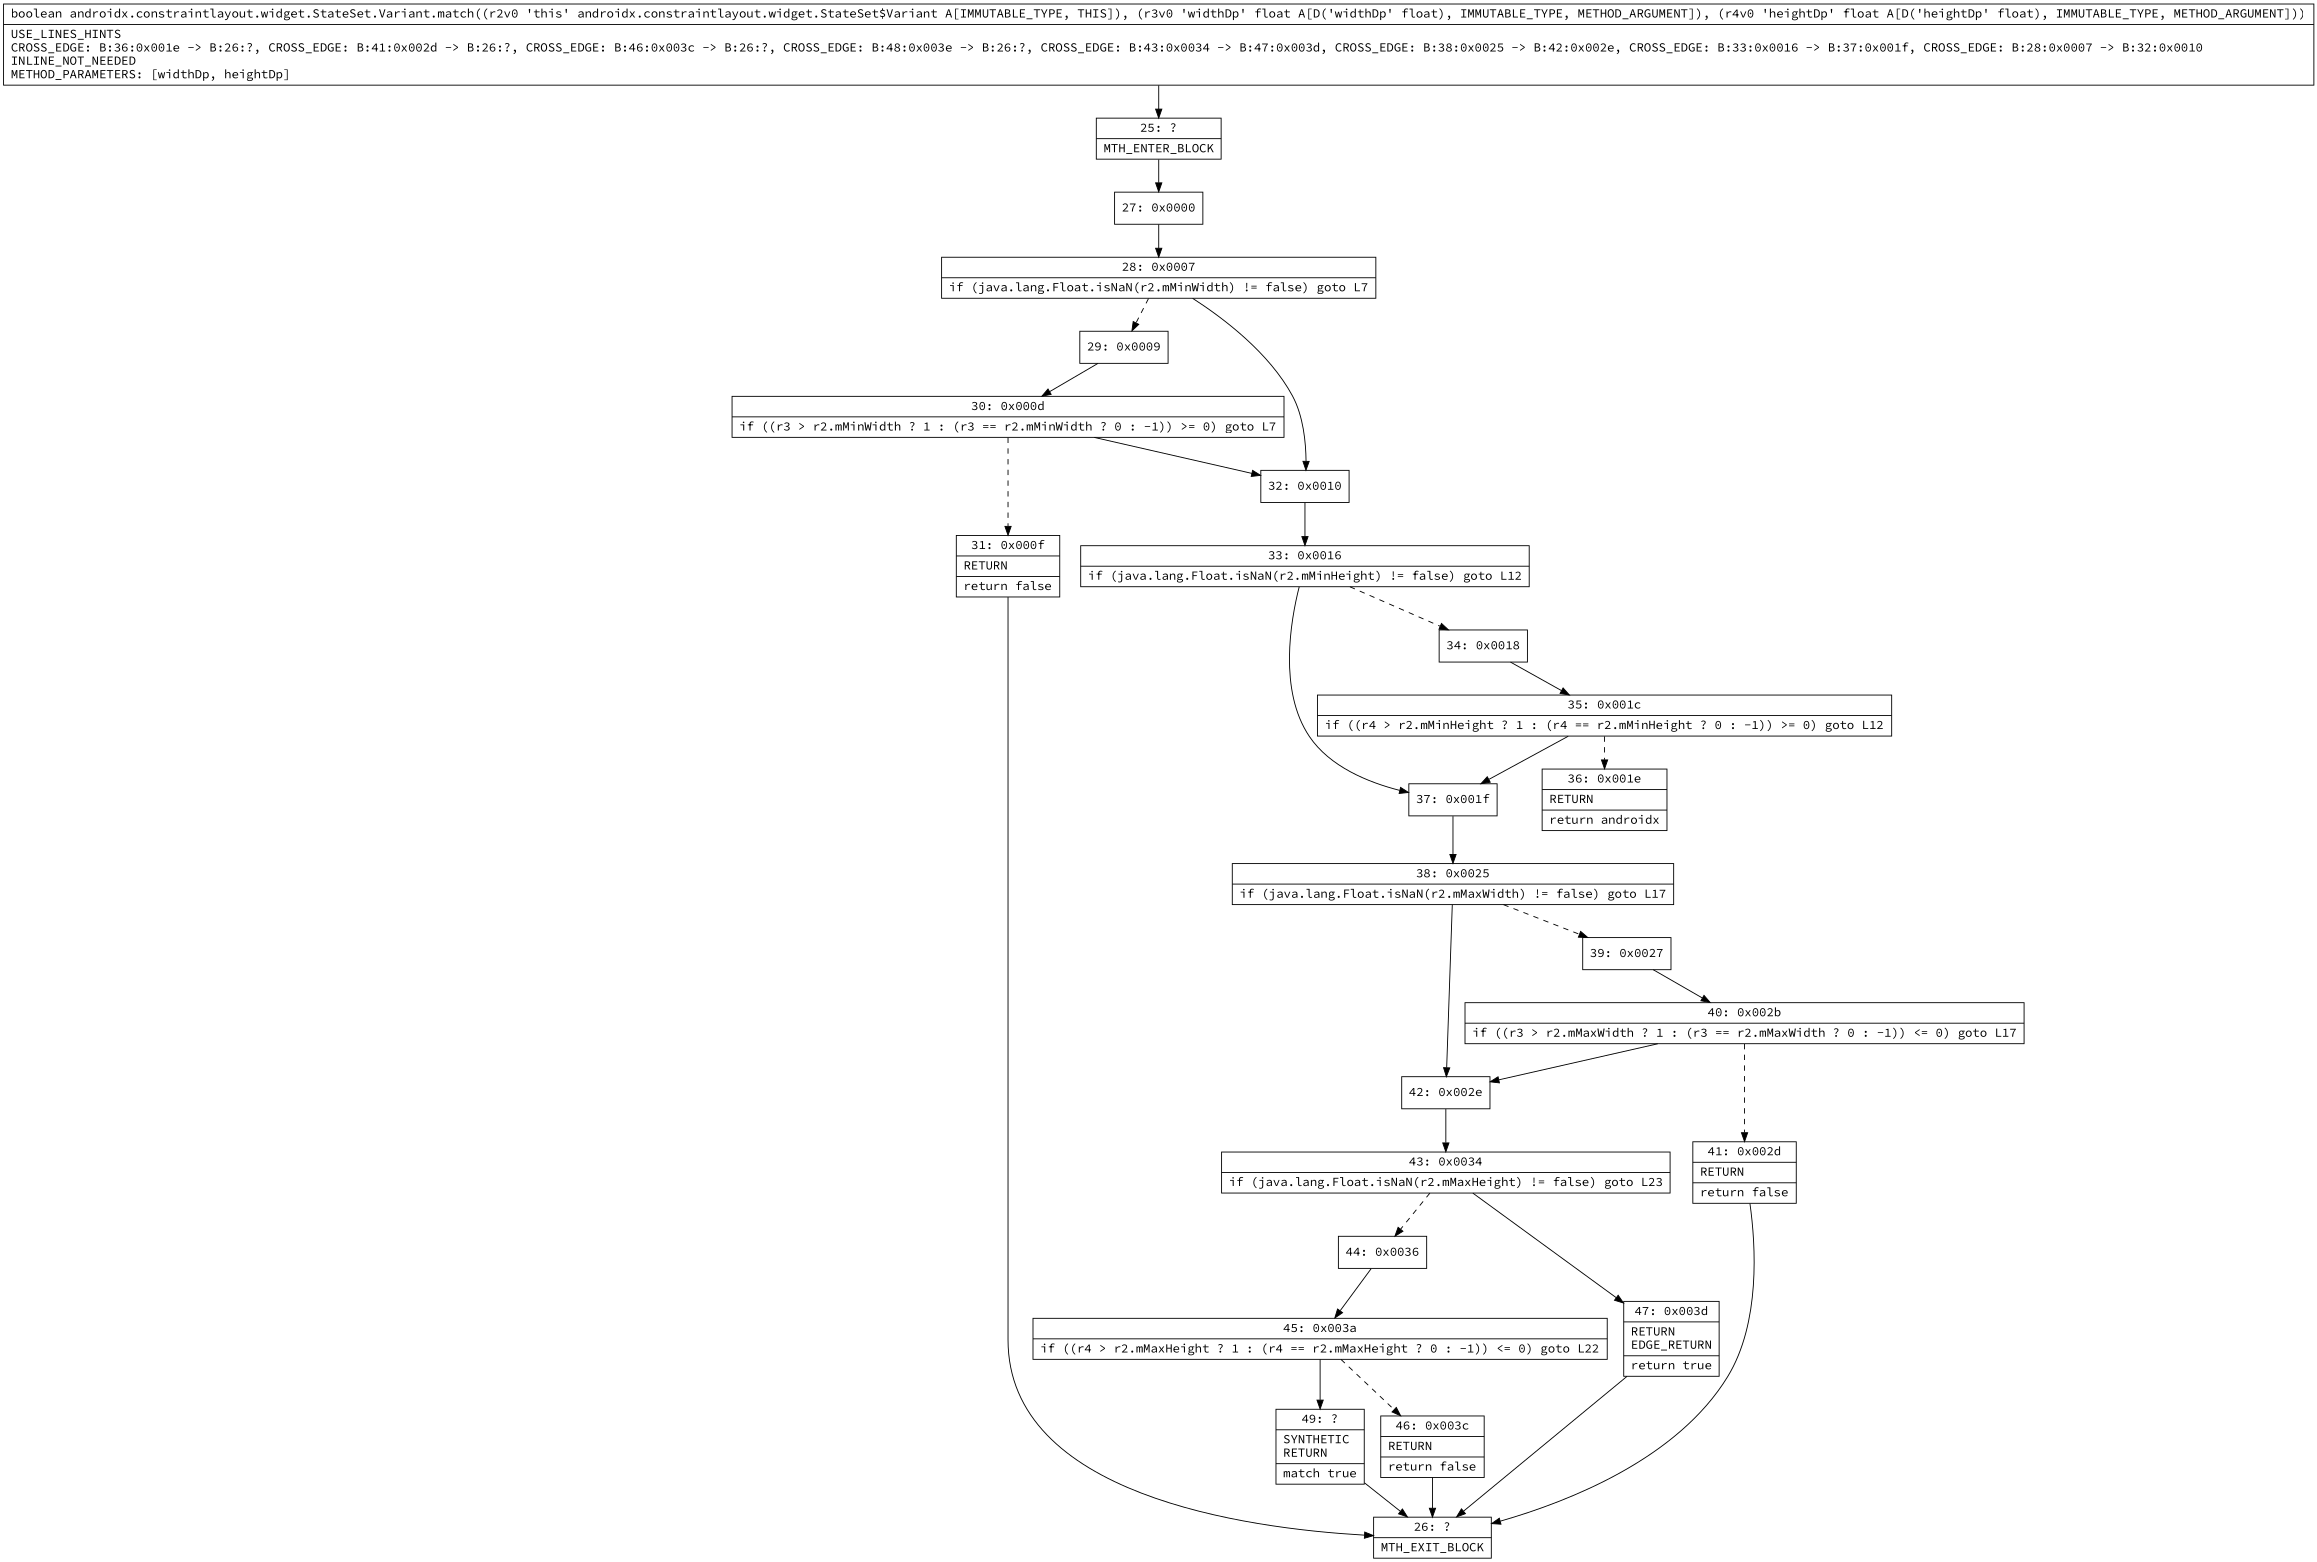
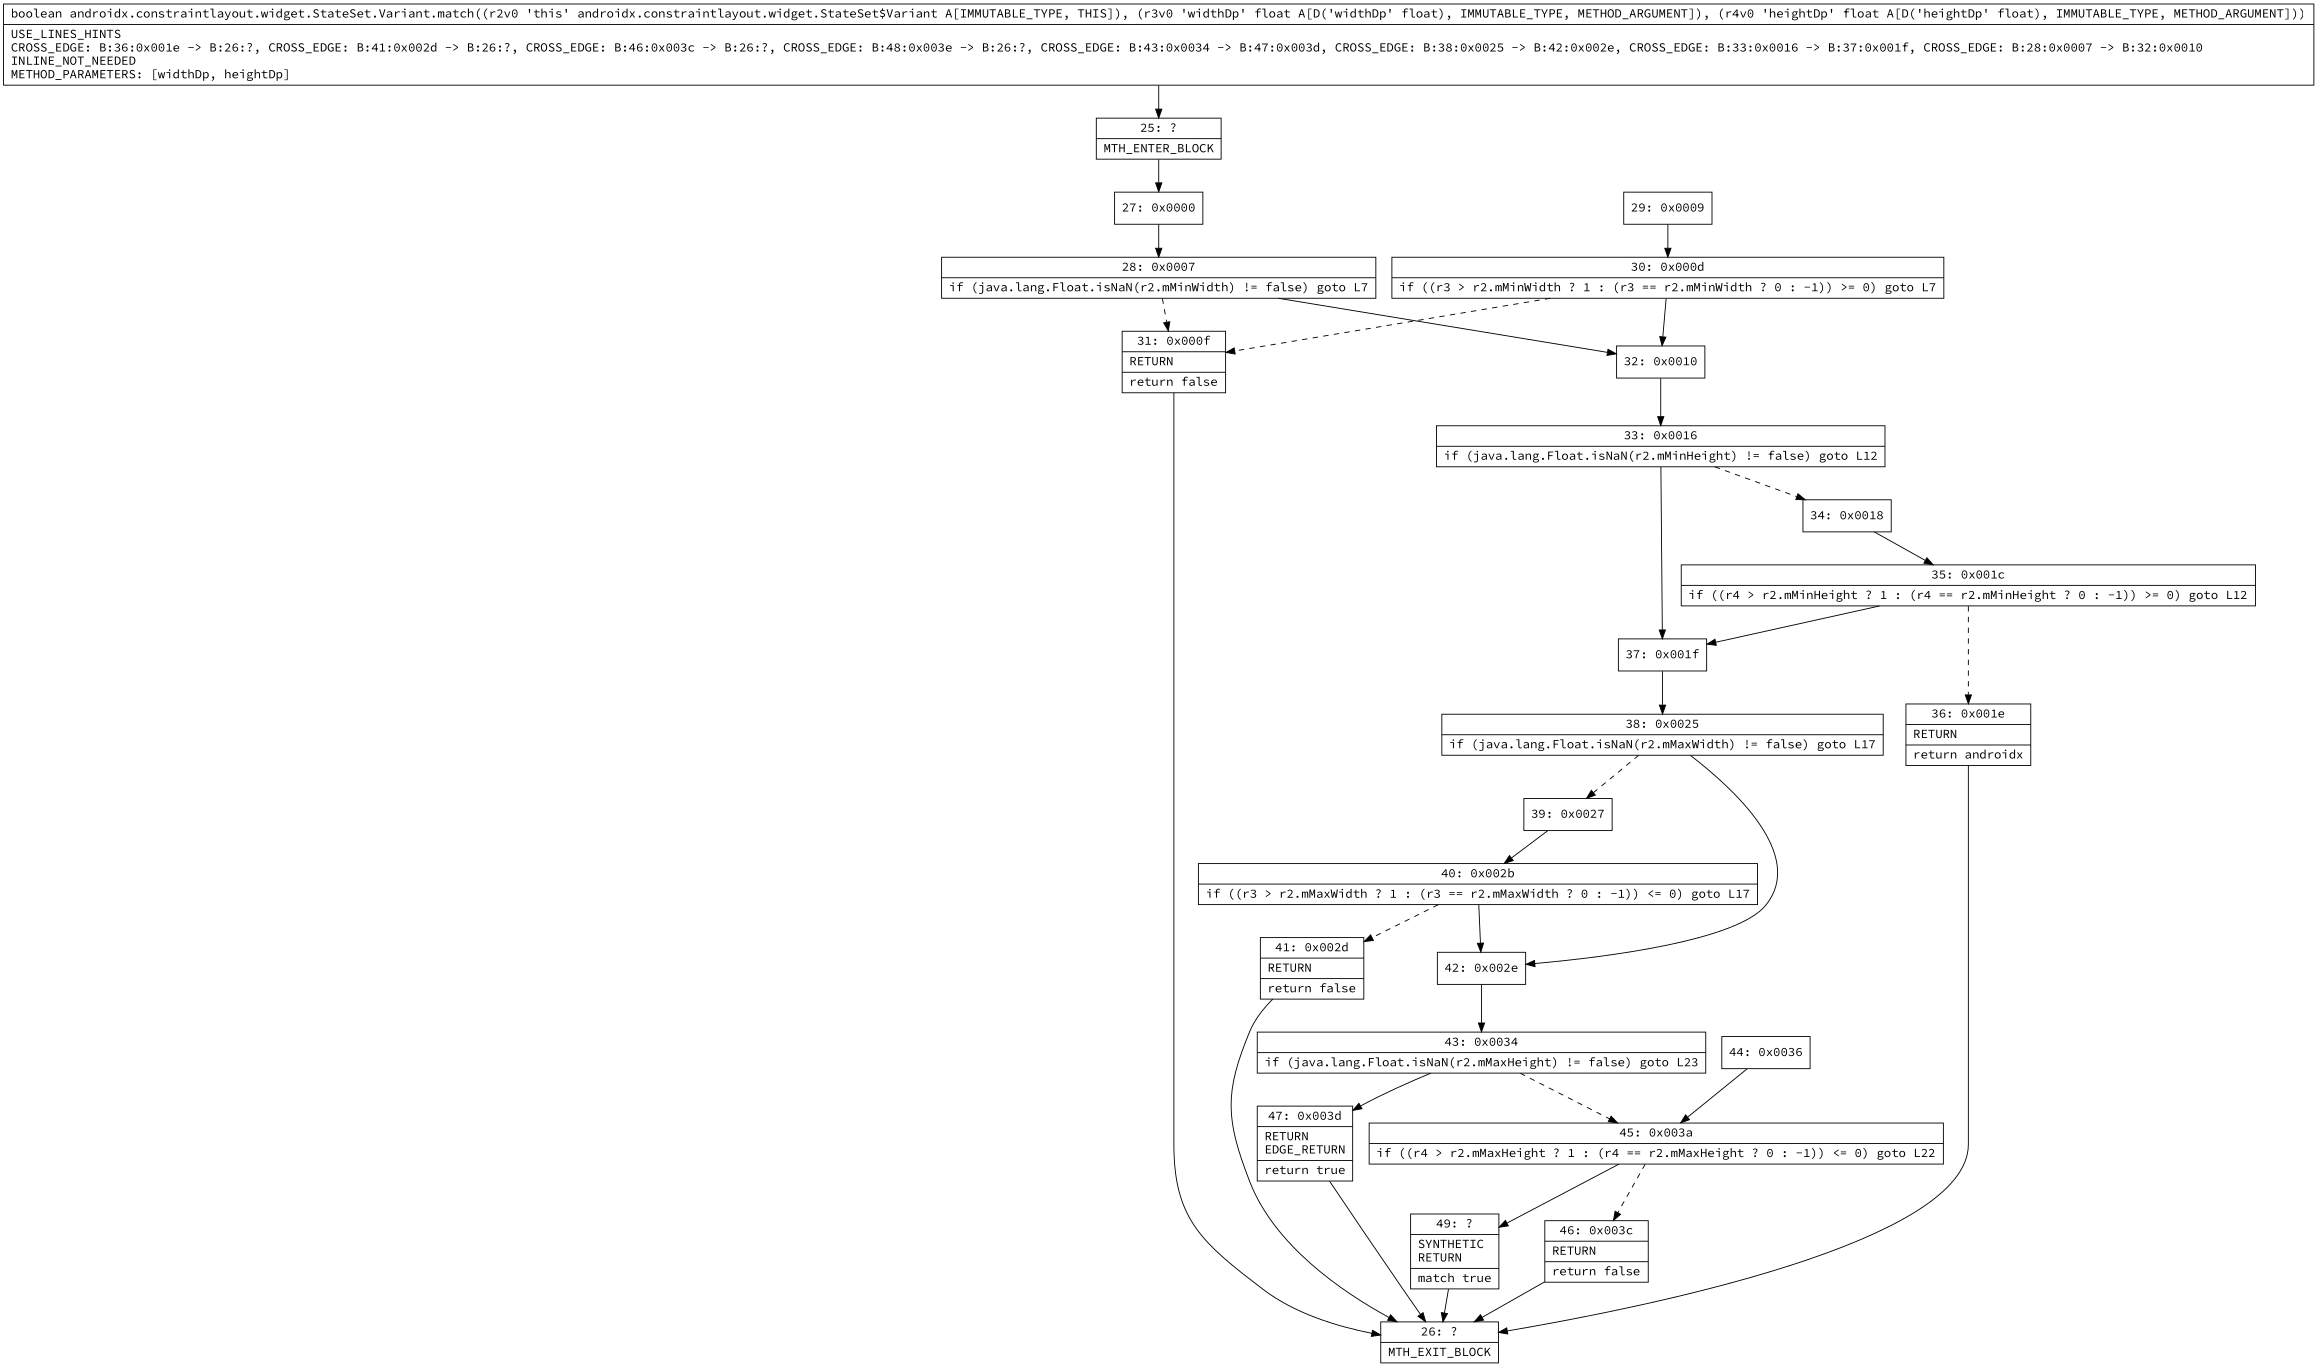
(1142, 311) -> (1165, 310)
none -> (1931, 1199)
(1415, 1211) -> (1565, 1096)
